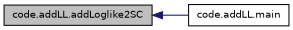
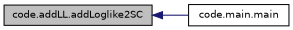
(239, 15) -> (239, 15)
